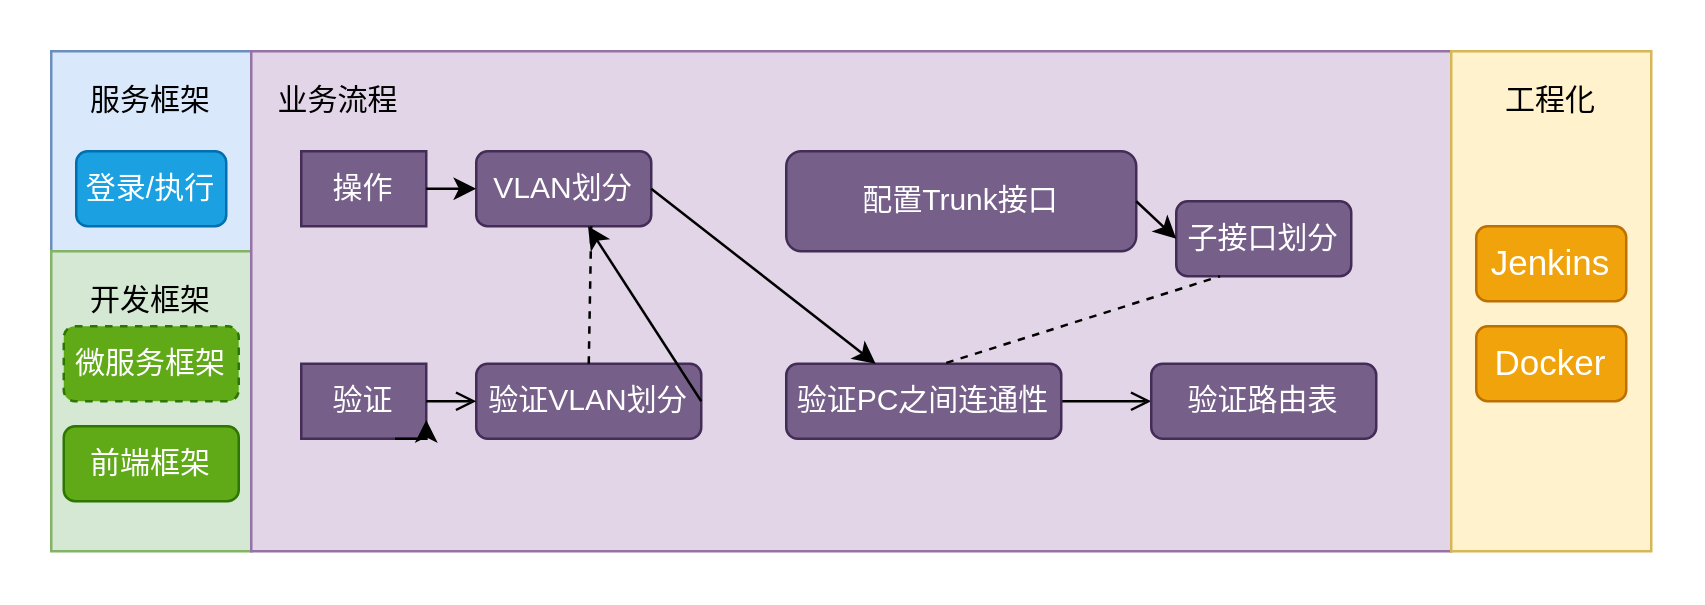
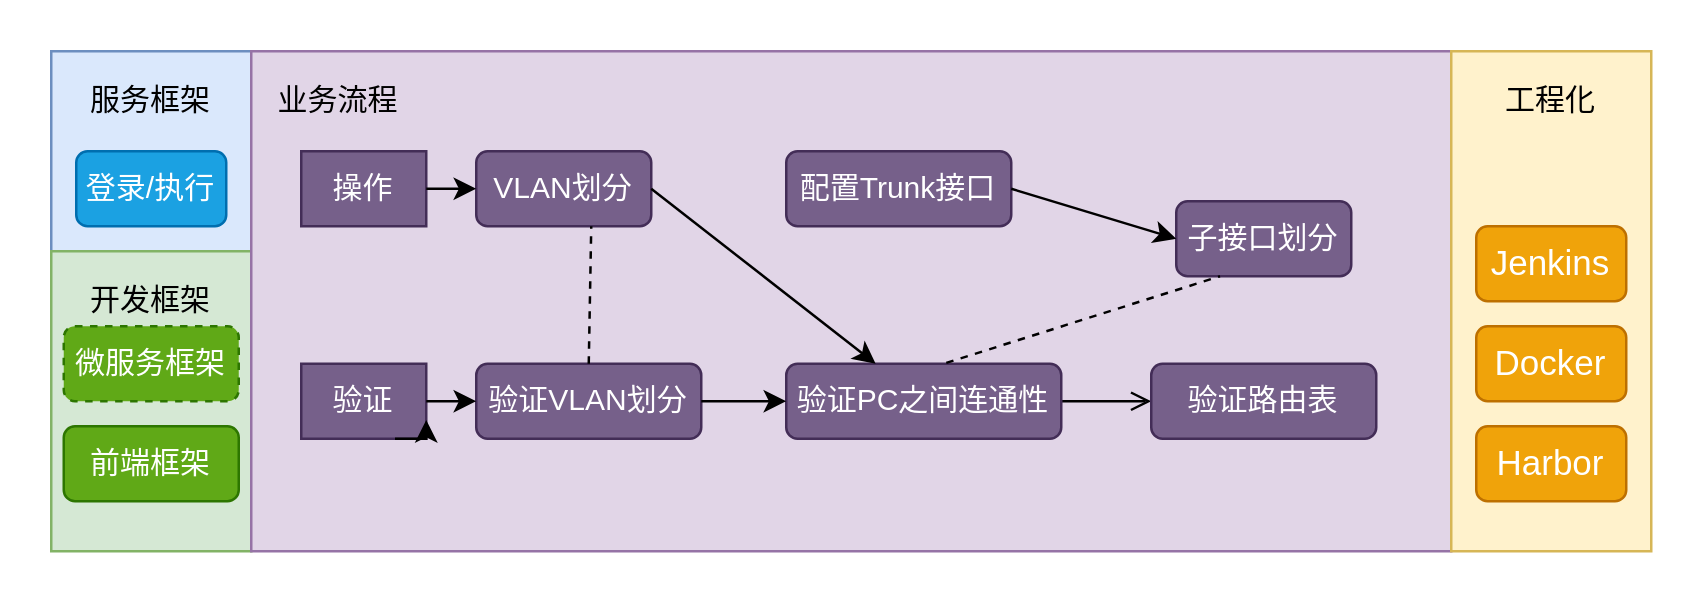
(961, 201) -> (899, 189)
(649, 320) -> (735, 401)
(462, 401) -> (458, 401)
none -> (1551, 464)
